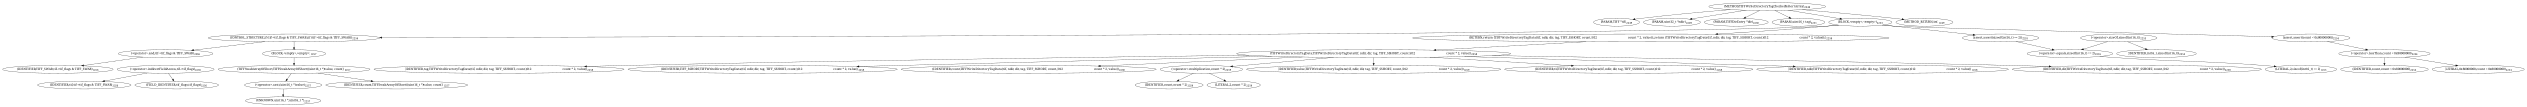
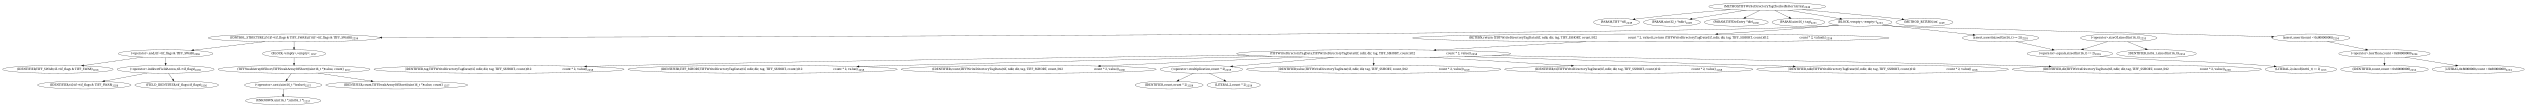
none -> (166, 60)
